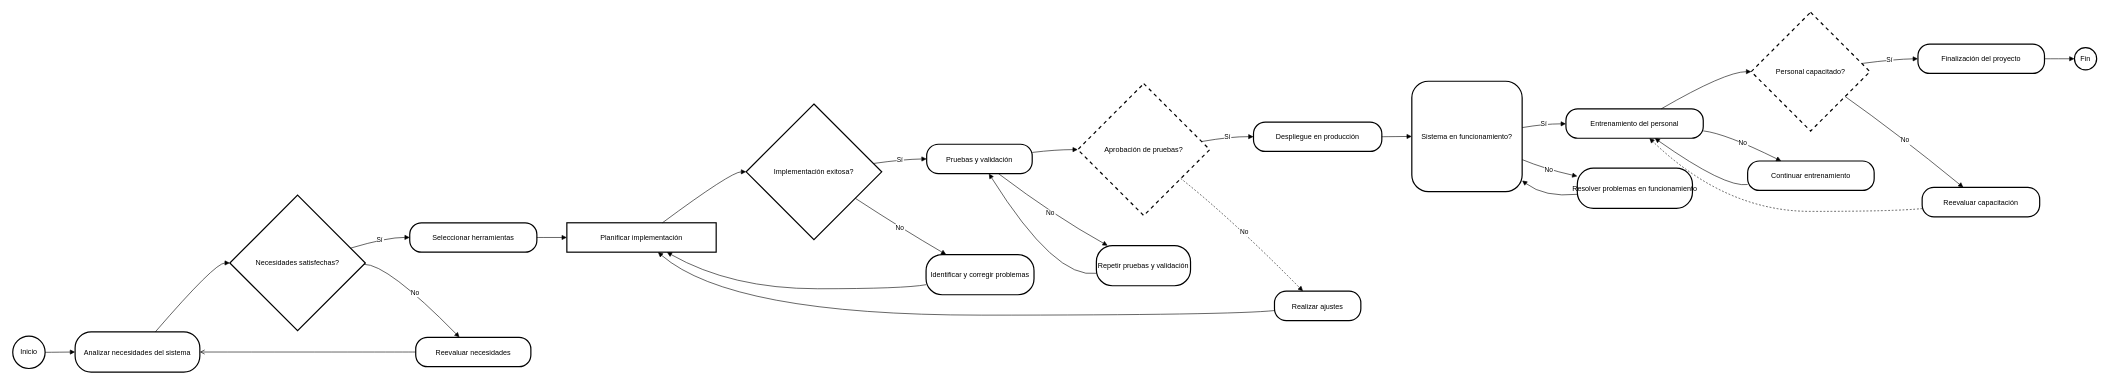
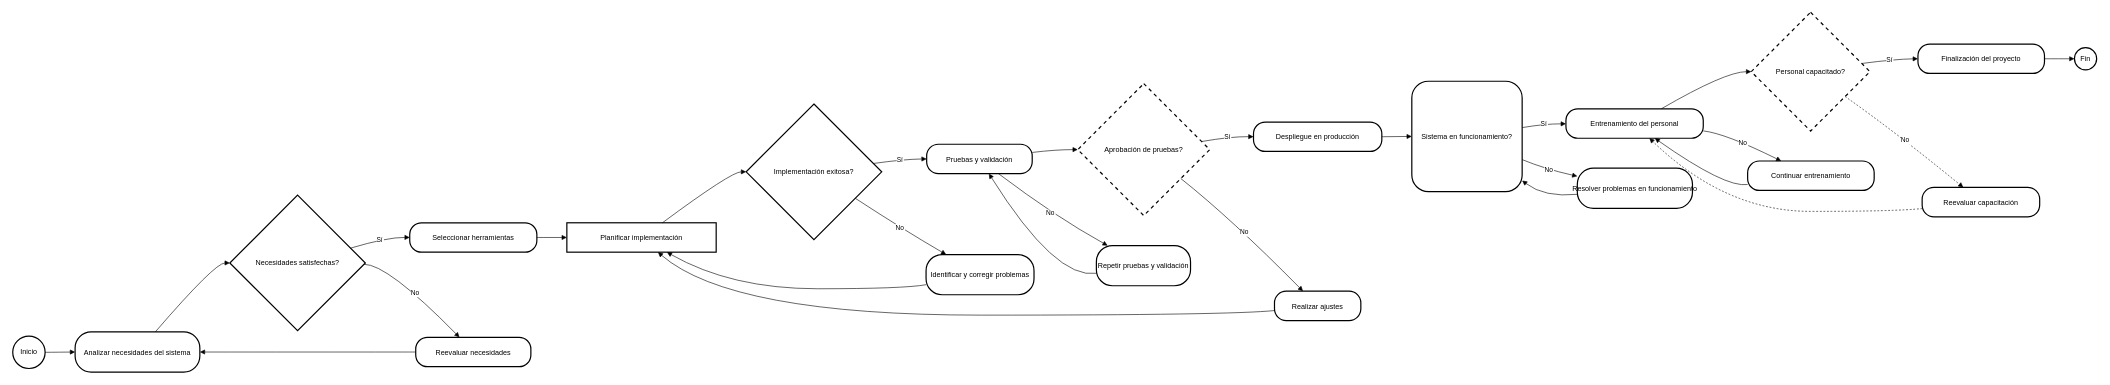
(1873, 116) -> (1873, 116)
(1211, 204) -> (1211, 204)
(204, 352) -> (205, 352)
